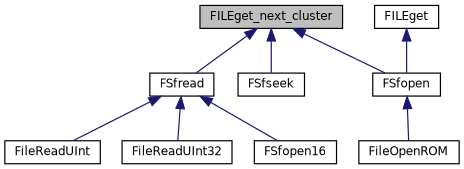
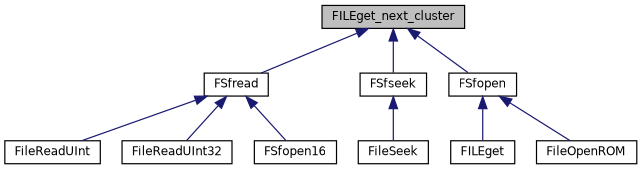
(407, 57) -> (483, 125)
none -> (393, 152)
